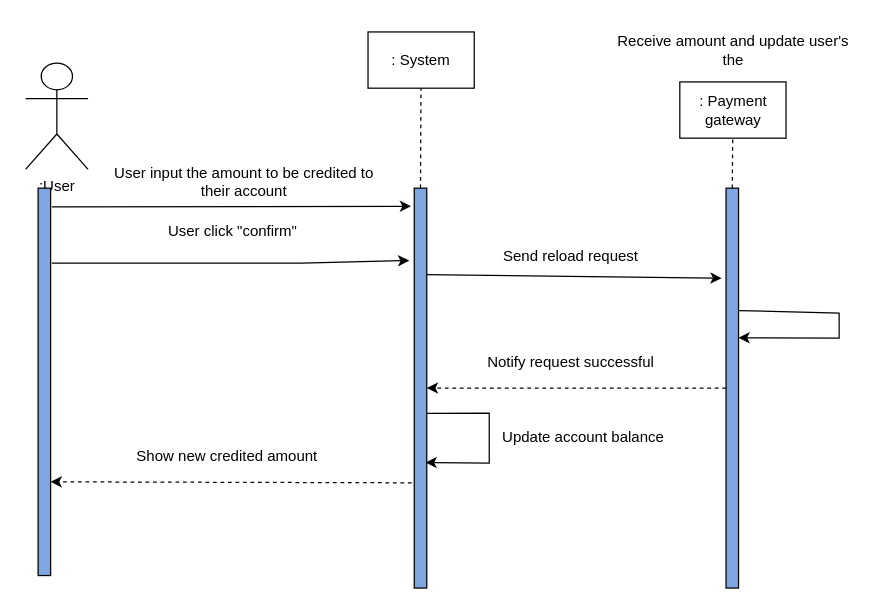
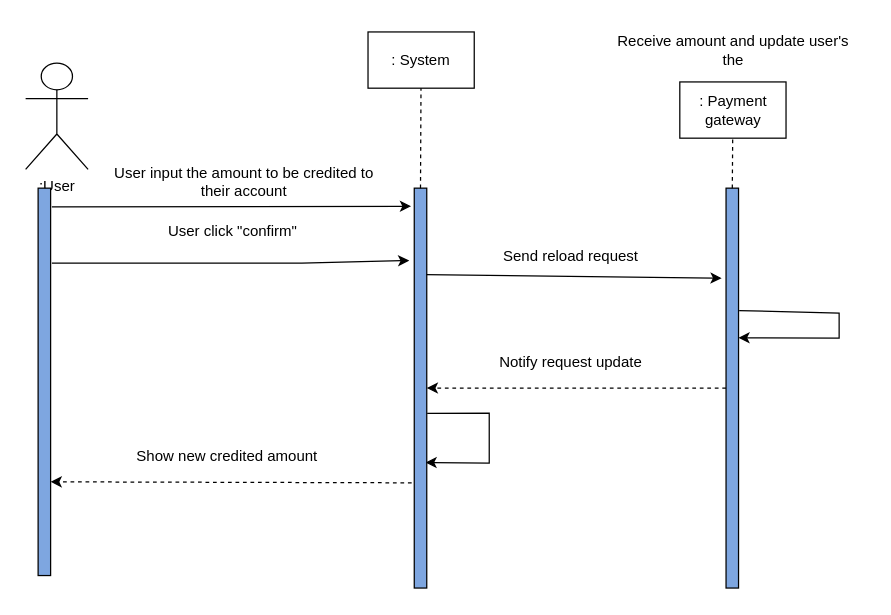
(571, 363) -> (571, 363)
(583, 438) -> none
